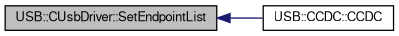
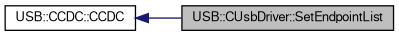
(246, 18) -> (165, 18)
